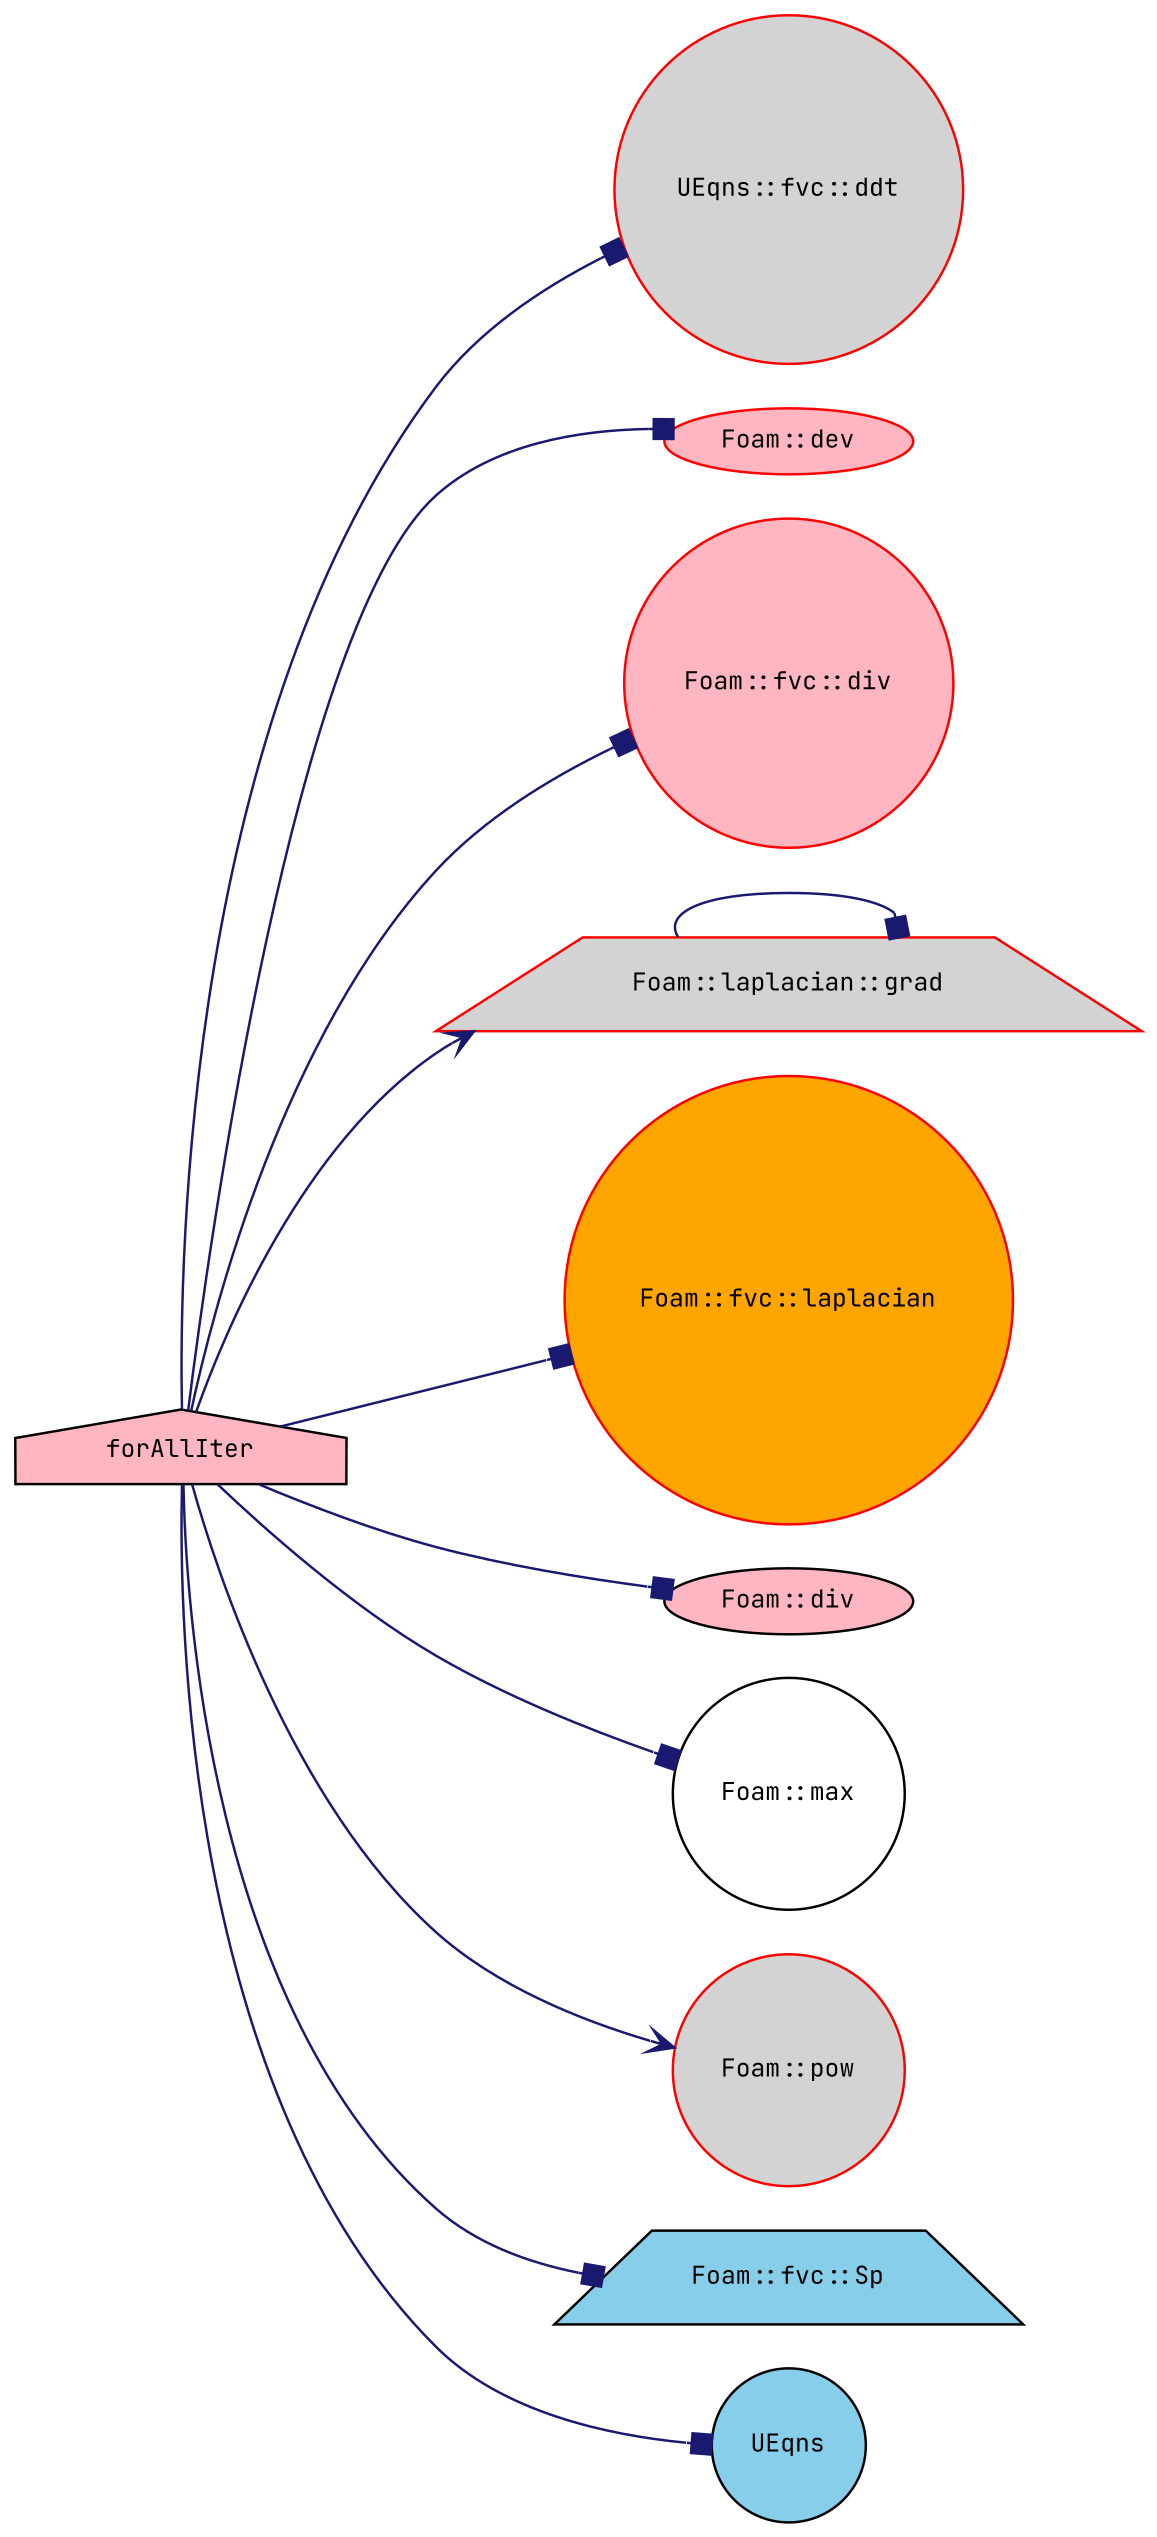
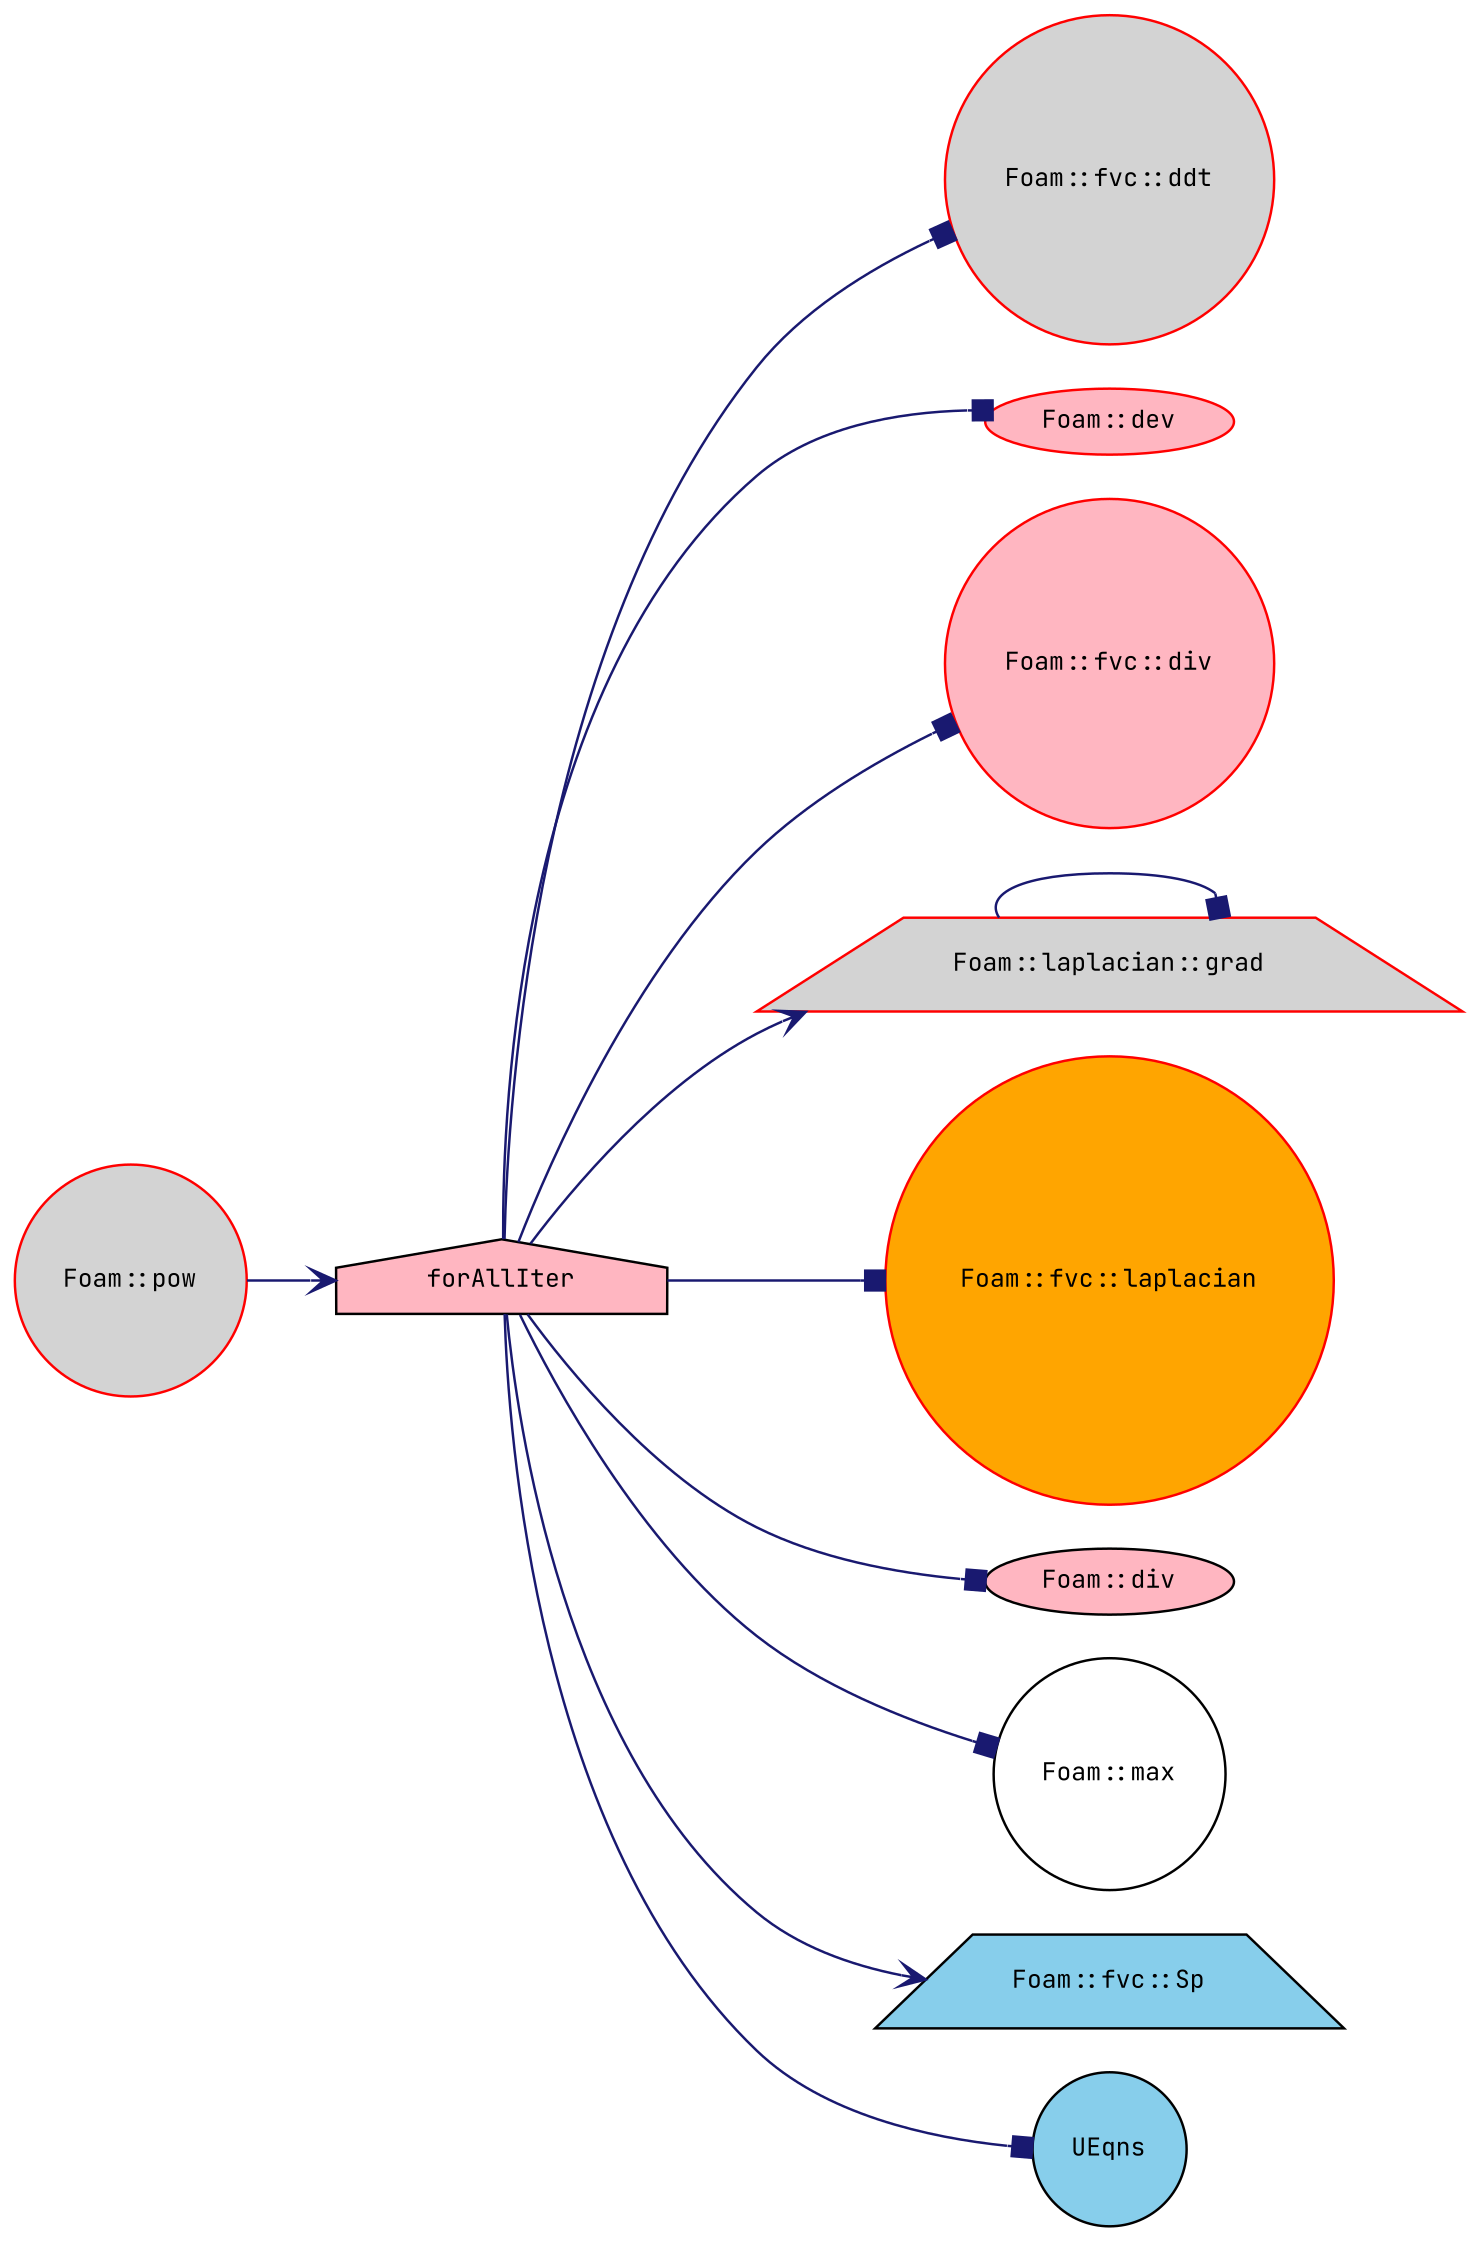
(789, 190) -> (1110, 180)
(347, 1828) -> (279, 1281)
(267, 1947) -> (610, 1710)
